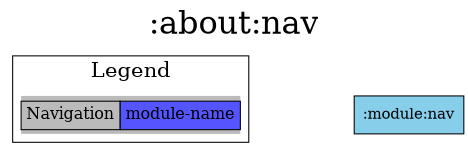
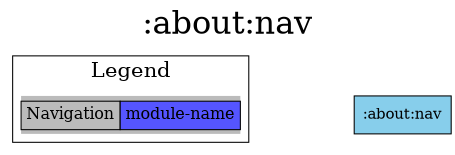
(409, 115) -> (403, 115)
